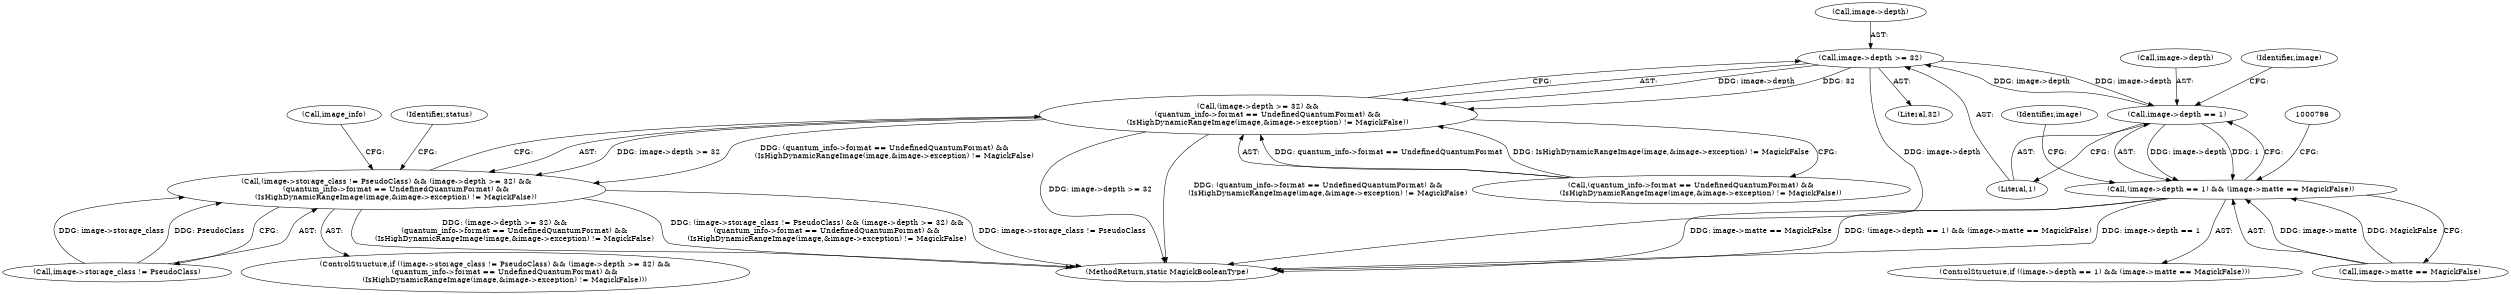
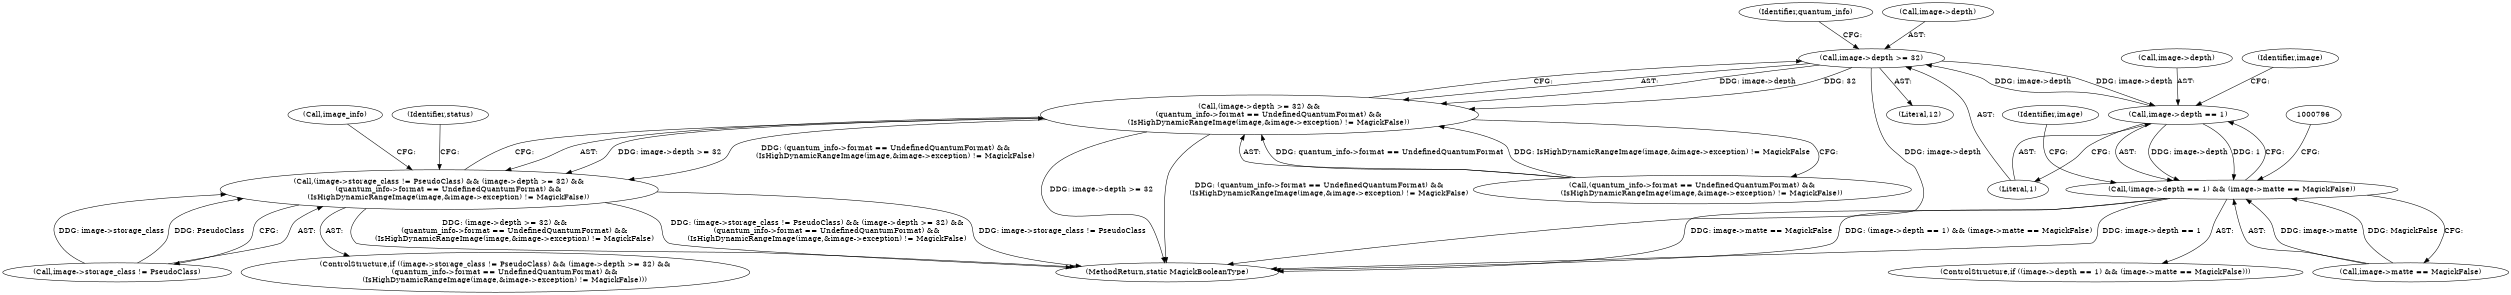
none -> (1806, 12)
(1919, 115) -> (1920, 115)
